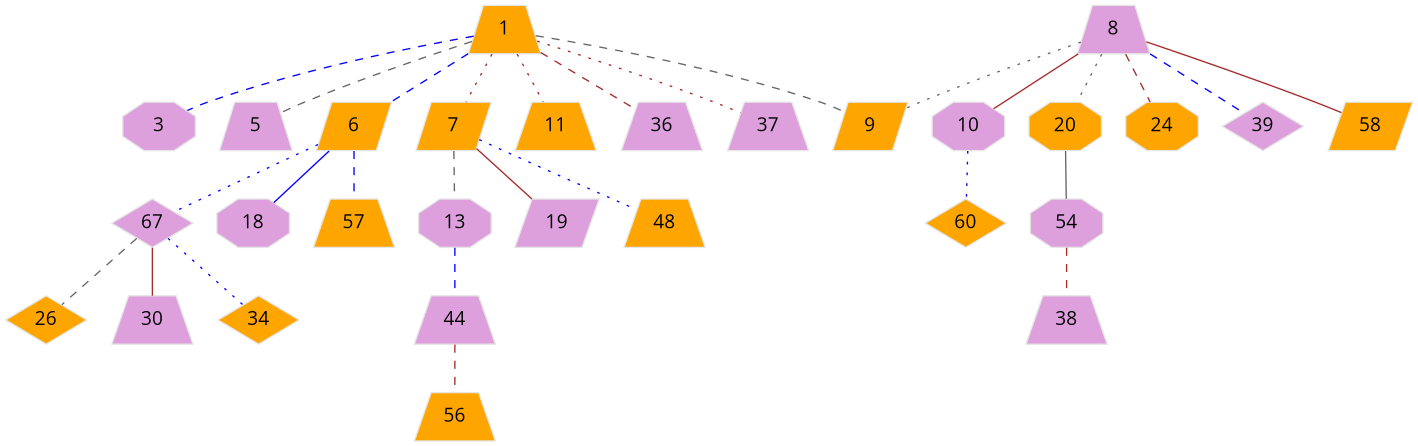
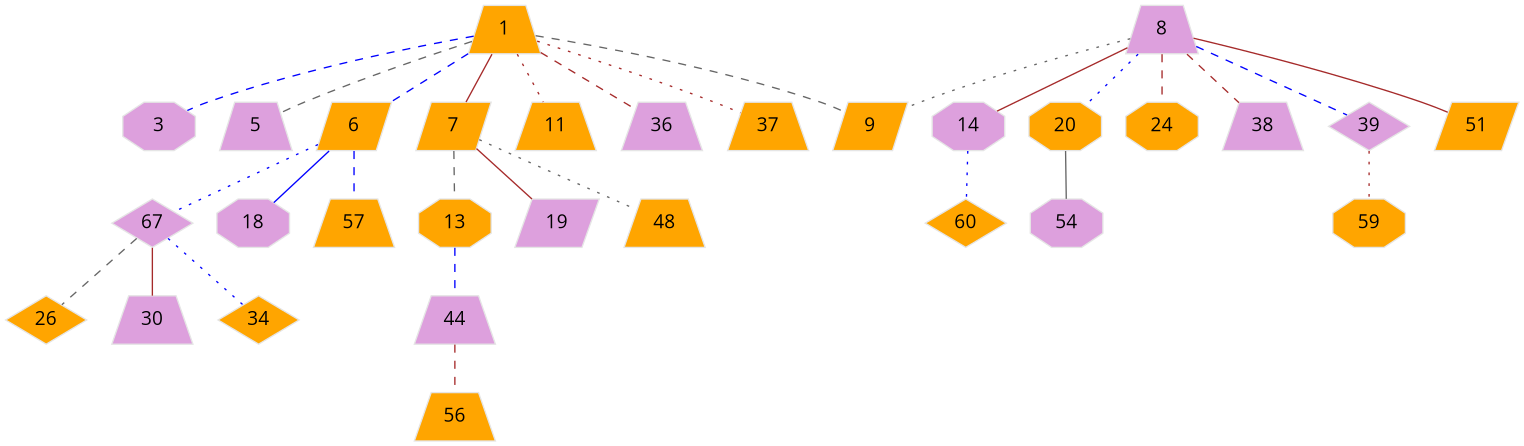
(479, 78) -> (479, 78)
(1089, 78) -> (1112, 80)
(768, 126) -> (768, 126)
(968, 126) -> (968, 126)
(1370, 126) -> (1477, 126)
(558, 175) -> (558, 175)
(455, 223) -> (455, 223)
none -> (1369, 223)
(1067, 272) -> (1213, 78)
